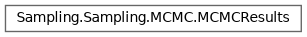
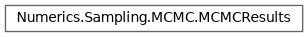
(153, 18) -> (154, 18)
